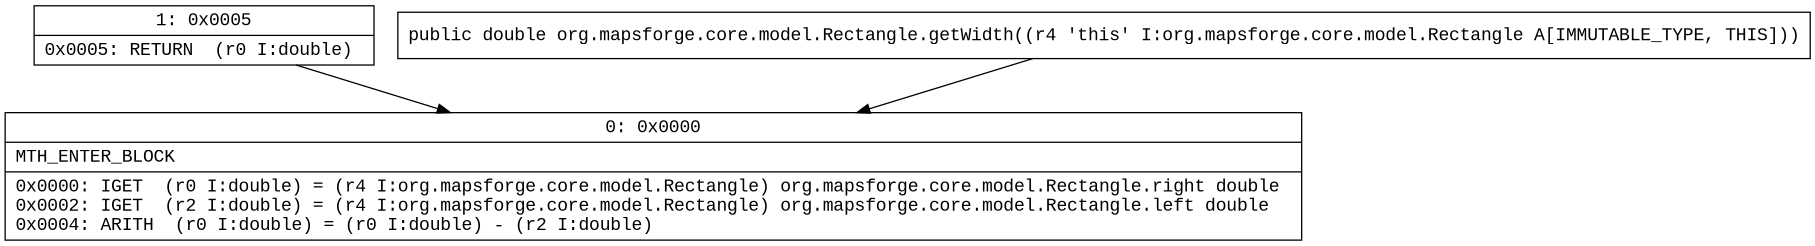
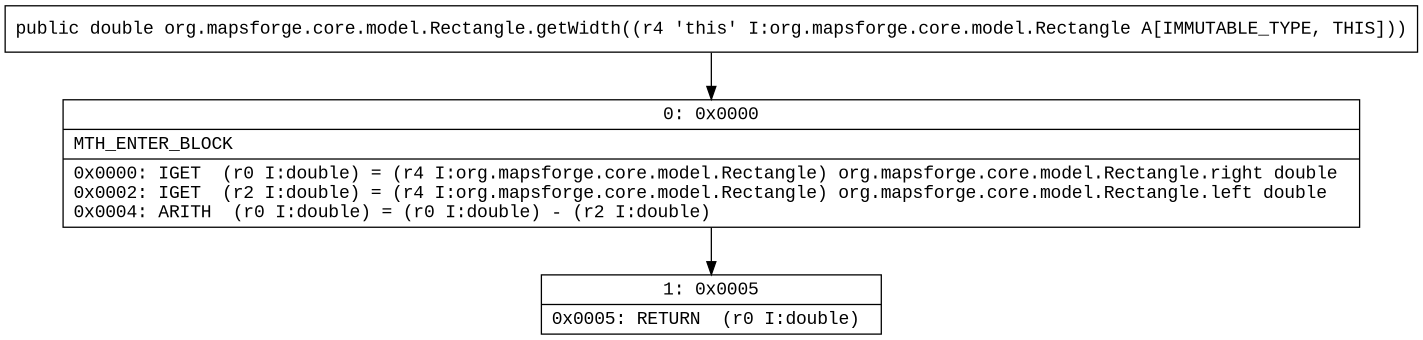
(367, 87) -> (711, 245)
